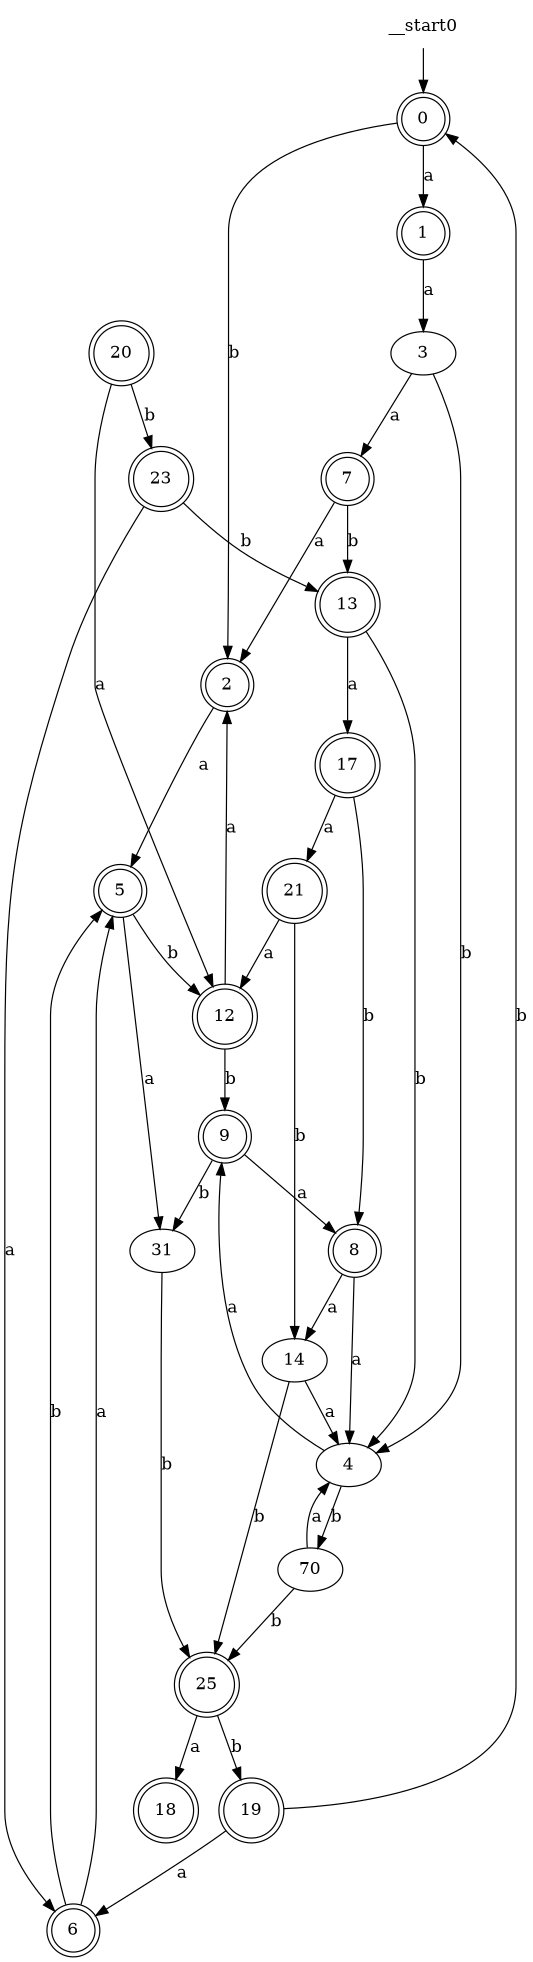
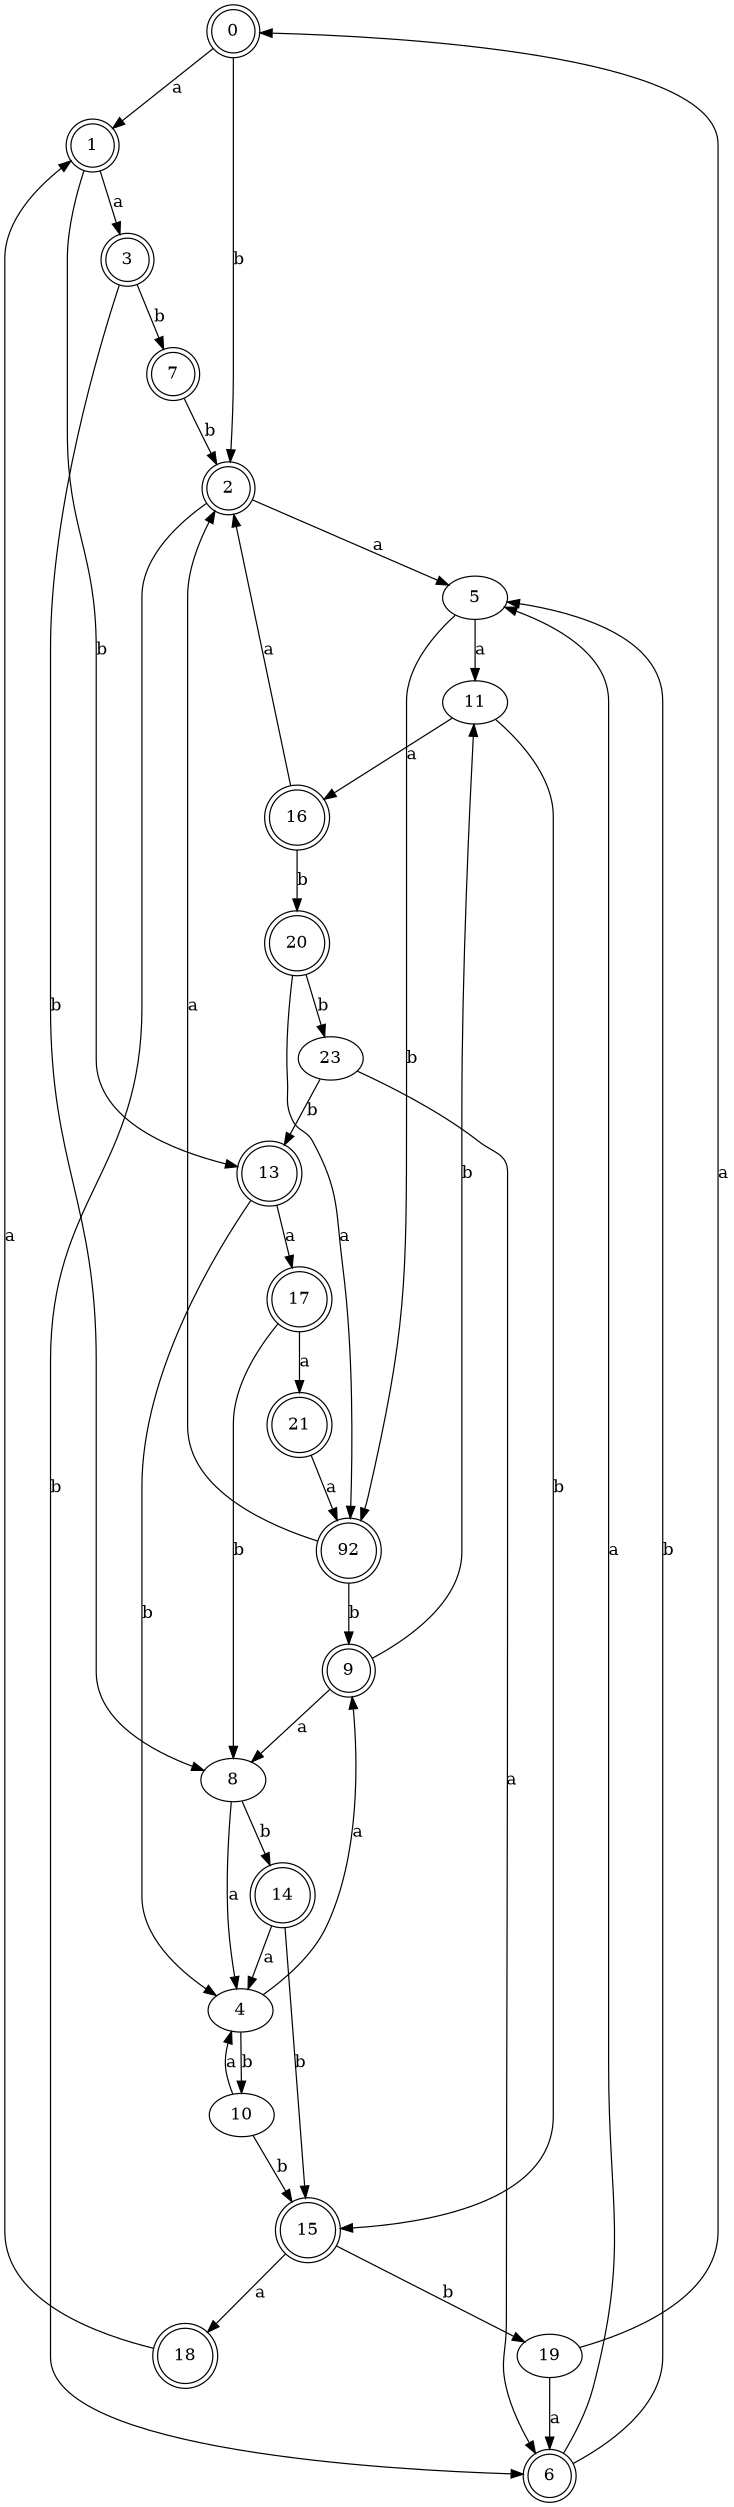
(423, 26) -> none
(423, 353) -> (127, 260)
(395, 416) -> (160, 317)
(161, 479) -> (331, 1058)
(348, 533) -> (96, 702)
(319, 542) -> (210, 431)
none -> (297, 818)
(120, 891) -> (475, 598)
(461, 925) -> (52, 1048)
(225, 1017) -> (349, 1551)
(522, 1017) -> (723, 1174)
(295, 1125) -> none
(162, 1251) -> (475, 702)
(355, 1251) -> (233, 1780)
none -> (5, 1292)
(333, 1308) -> (266, 1832)
(295, 1360) -> (283, 1895)
(310, 1570) -> (242, 2115)
none -> (51, 1658)
(207, 1685) -> (308, 2230)
(251, 1810) -> (550, 2356)
